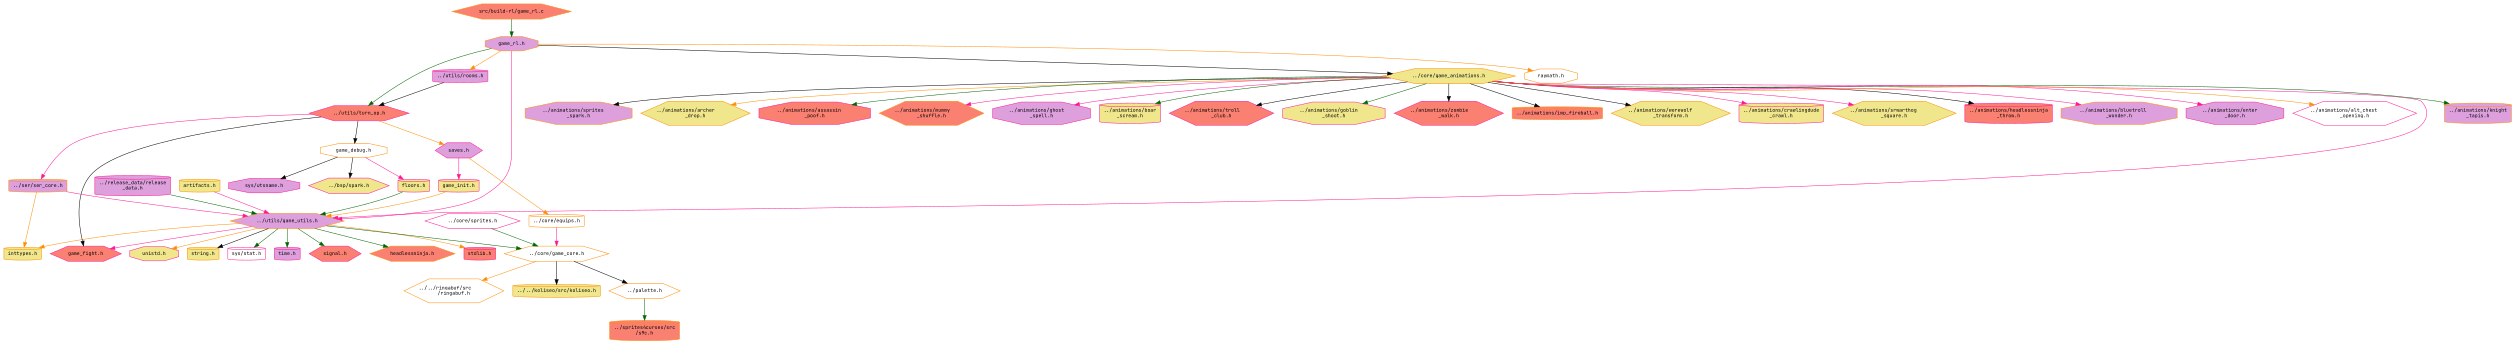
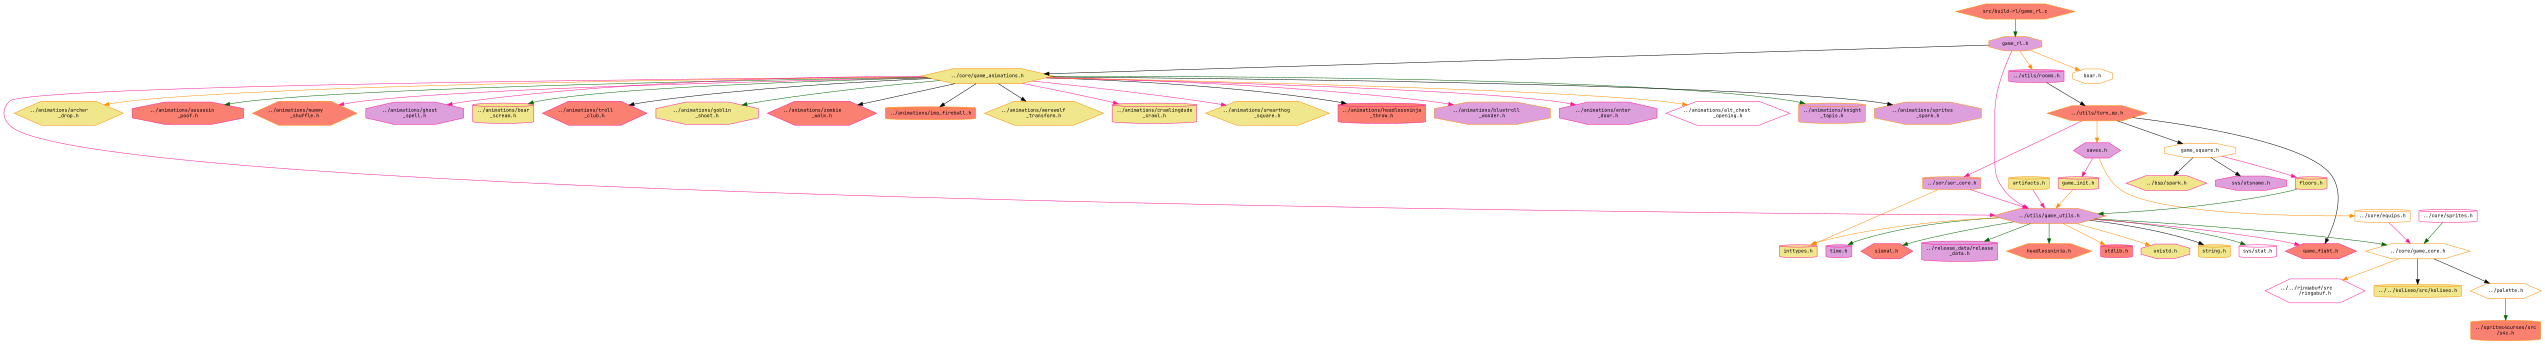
(429, 68) -> none
(1551, 76) -> (2093, 76)
(359, 113) -> (2097, 113)
(354, 150) -> (2200, 150)
(211, 204) -> (2010, 231)
(473, 221) -> (2448, 216)
(23, 254) -> (1798, 251)
(454, 291) -> (2315, 291)
(645, 331) -> (2506, 331)
